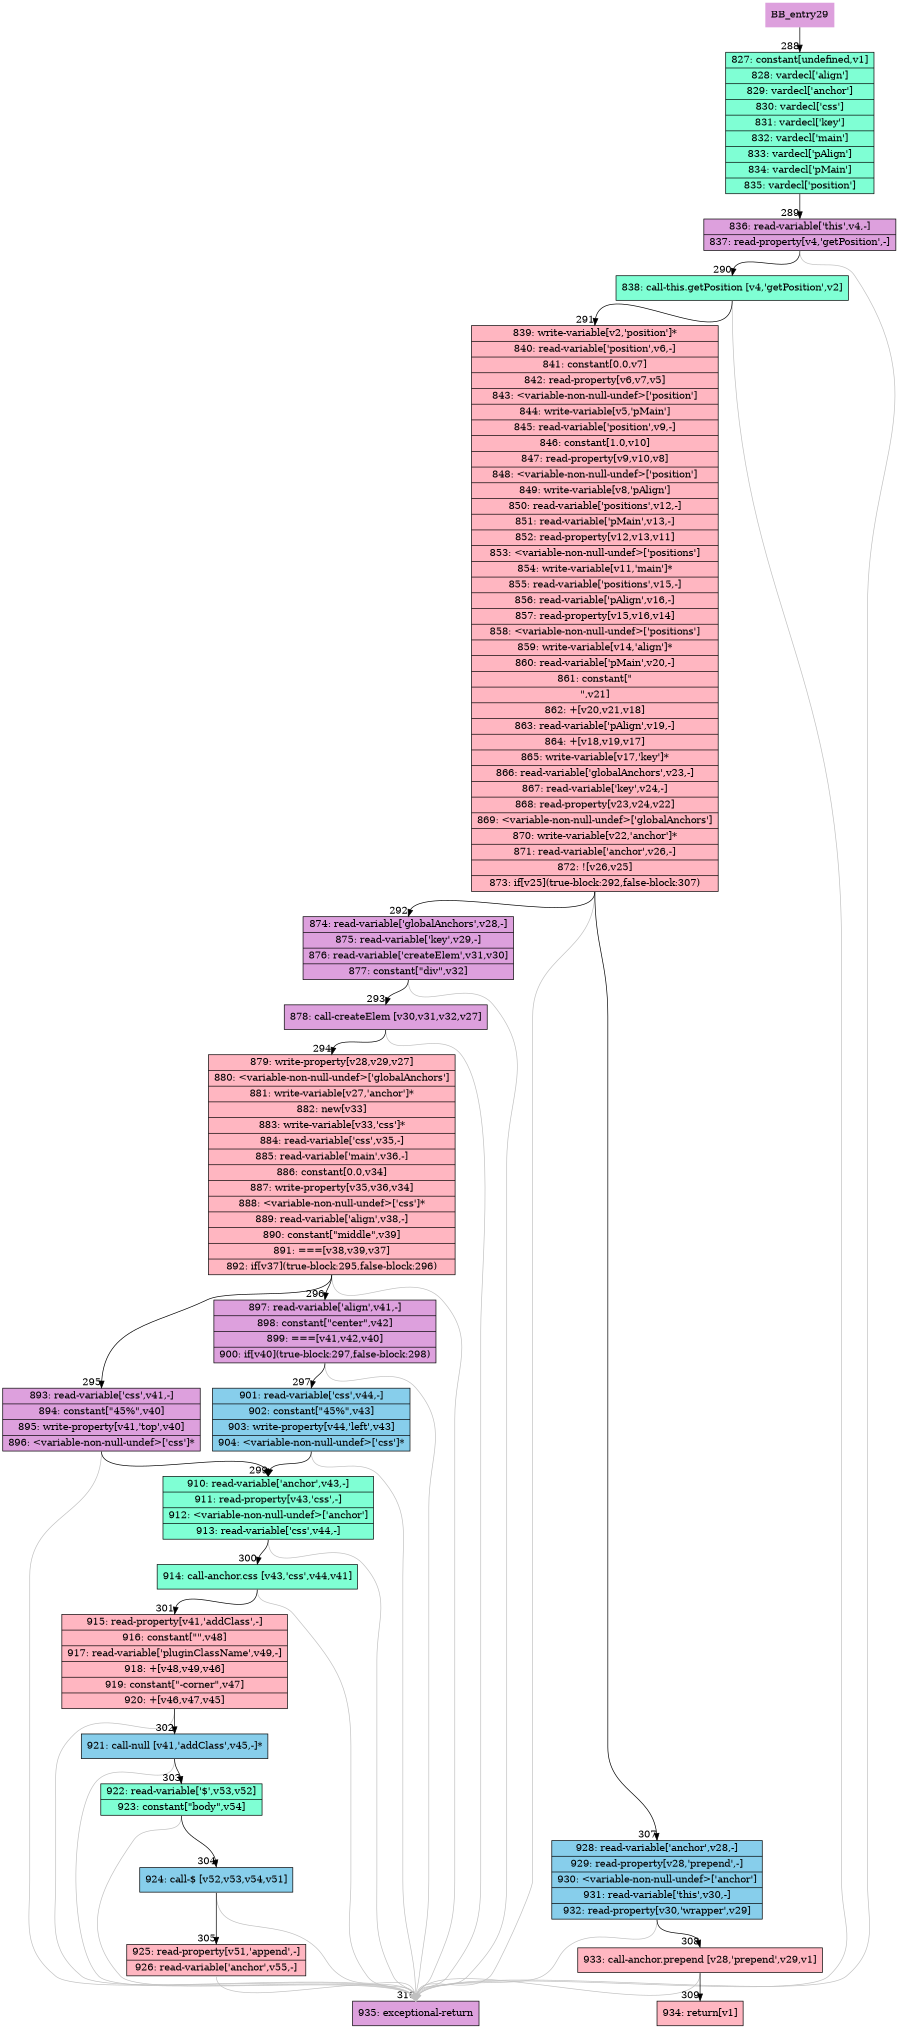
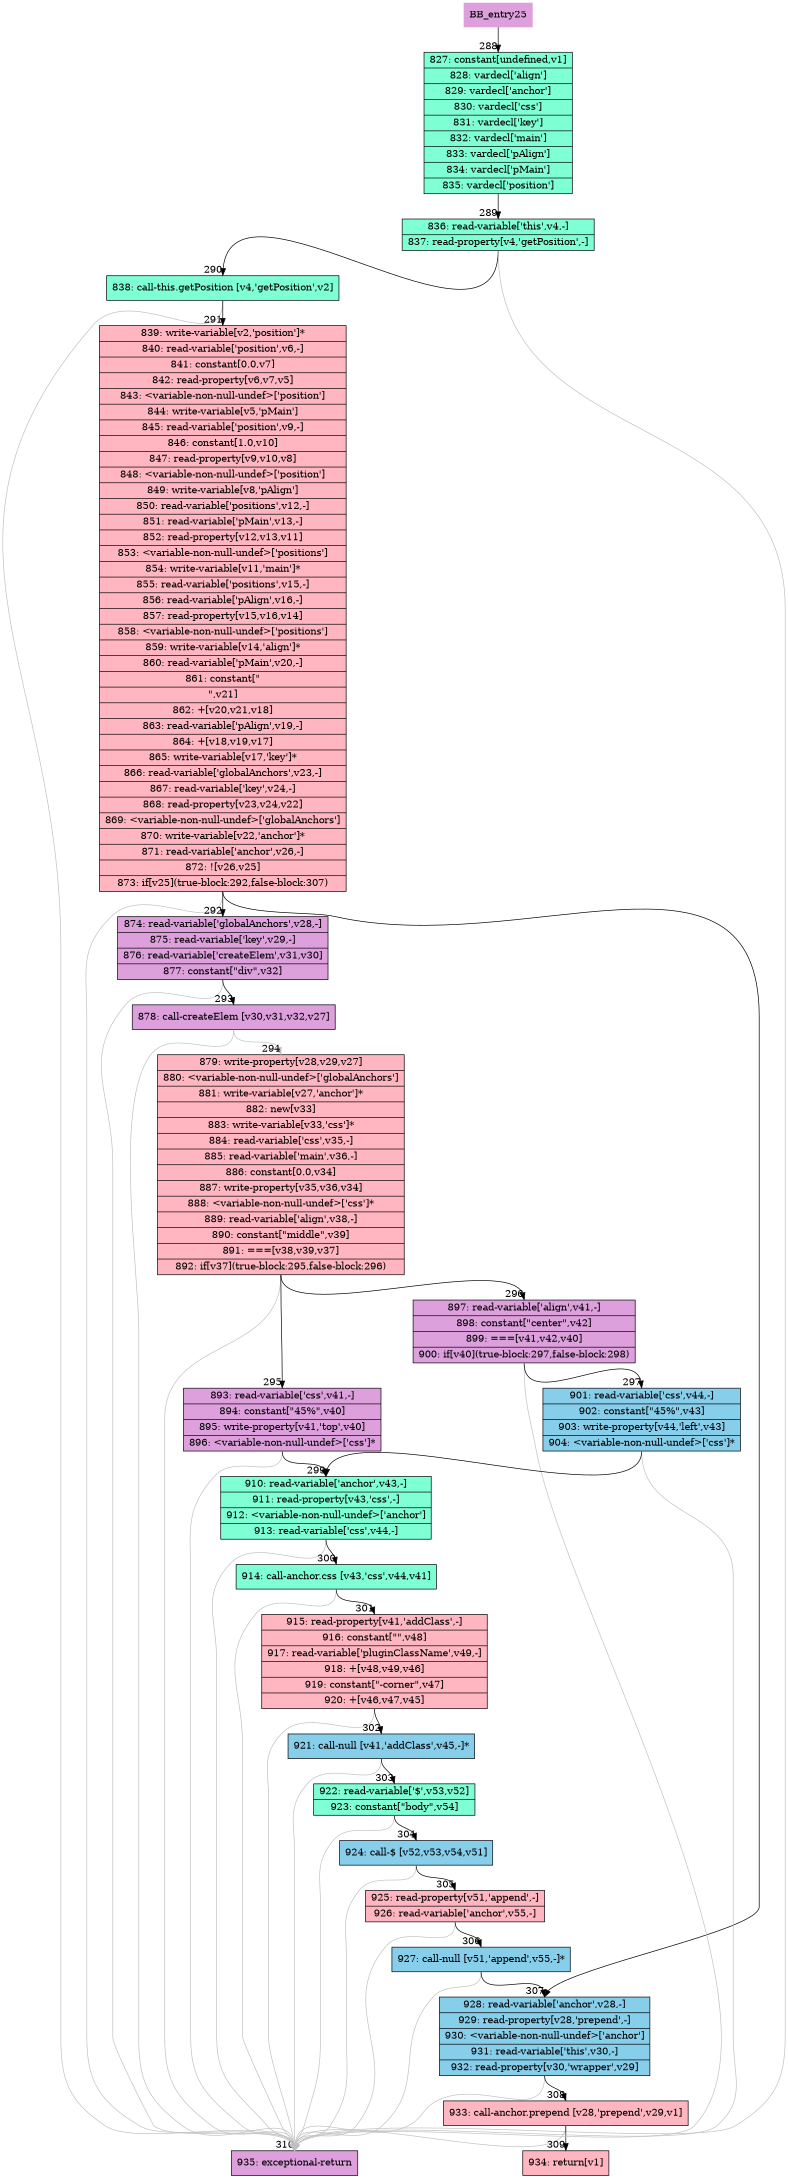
(800, 15) -> (498, 15)
(800, 235) -> (498, 235)
(362, 1042) -> (254, 1042)
none -> (481, 1959)
